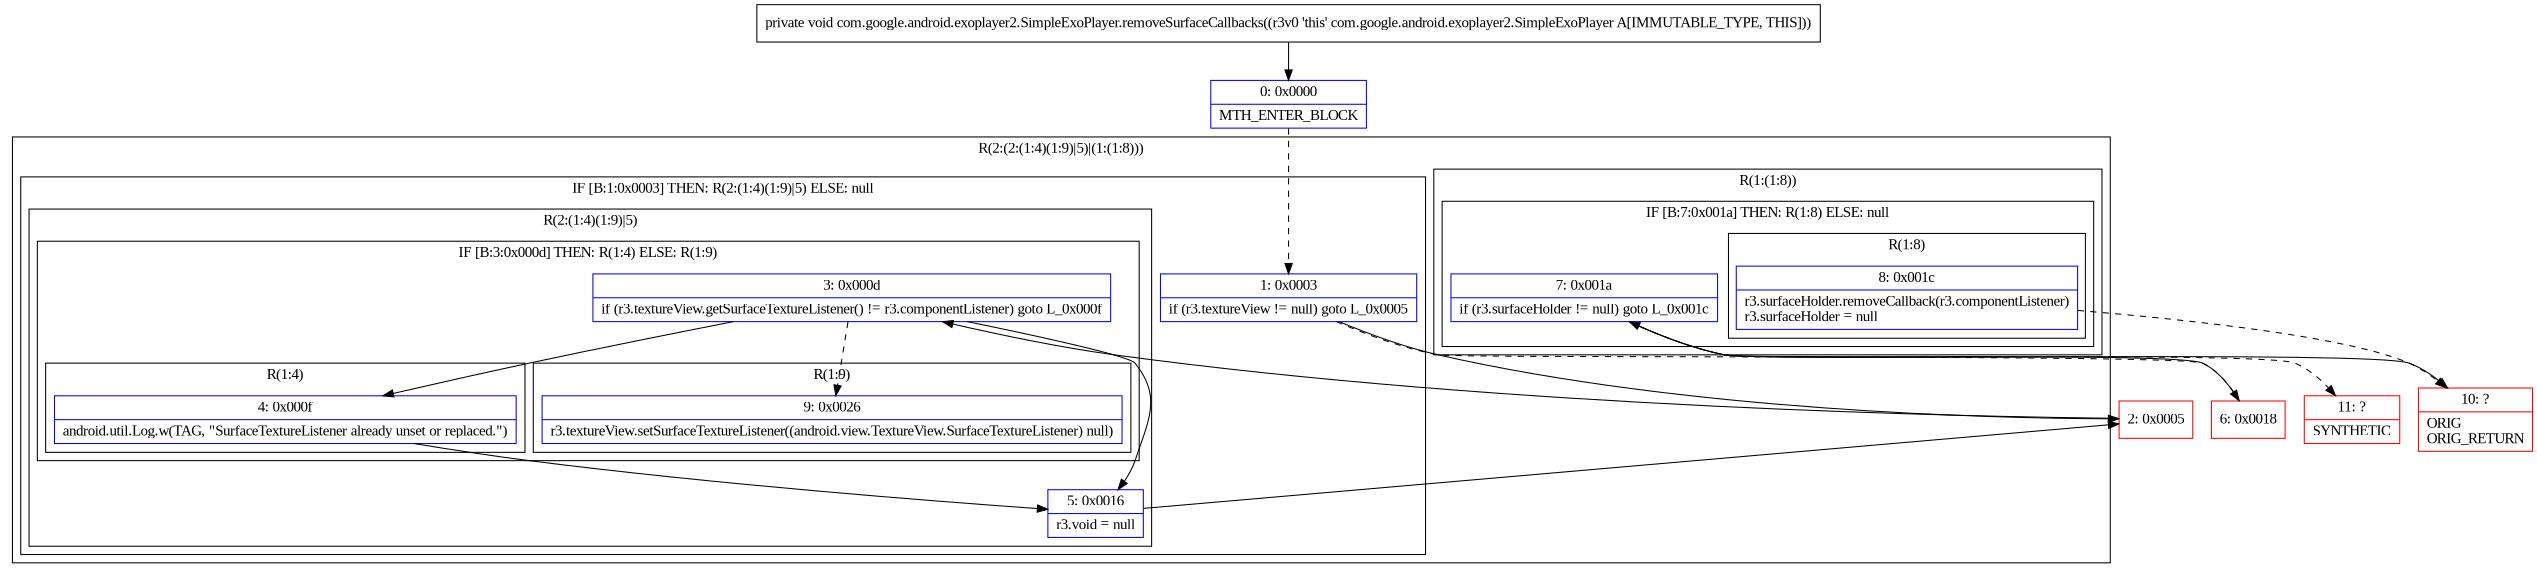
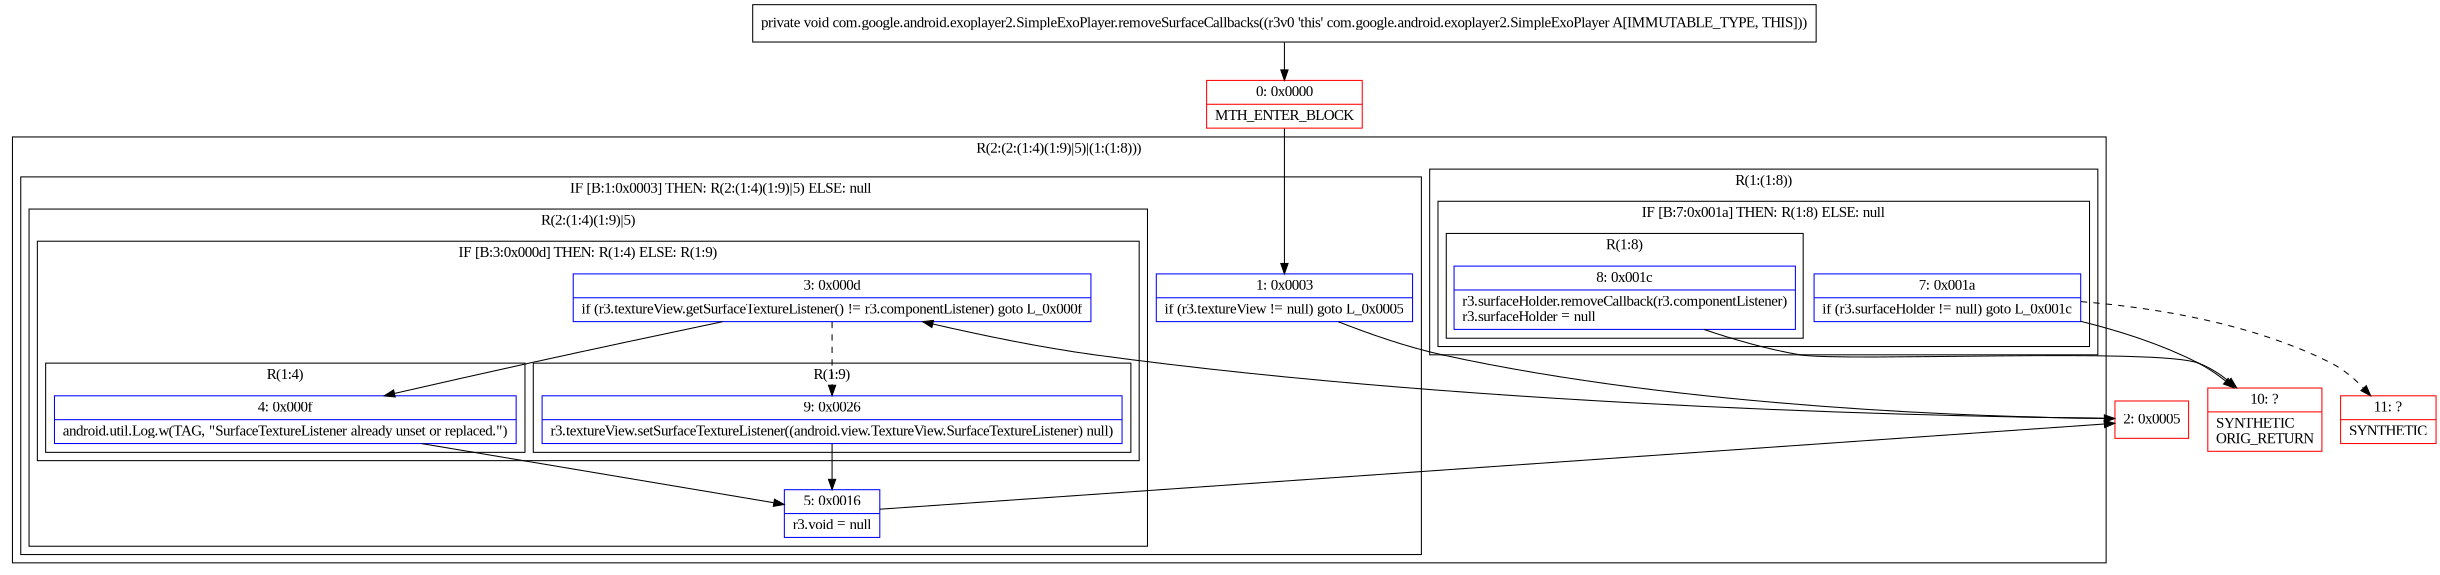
(1289, 104) -> (1284, 104)
(1289, 196) -> (1284, 196)
(2262, 330) -> (1967, 356)
(1114, 355) -> (832, 468)
(2248, 420) -> none
(2444, 423) -> (2256, 423)
